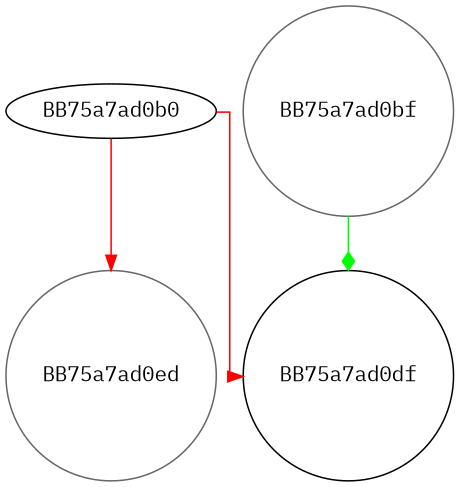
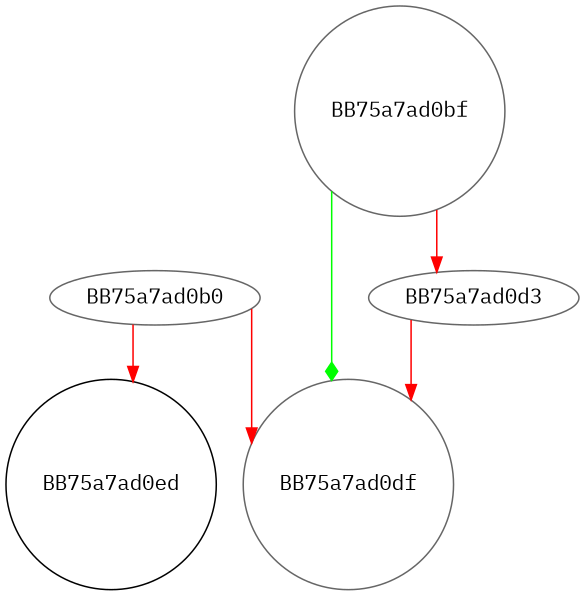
(111, 111) -> (155, 298)
none -> (474, 298)
(111, 376) -> (111, 485)
(348, 376) -> (348, 485)
